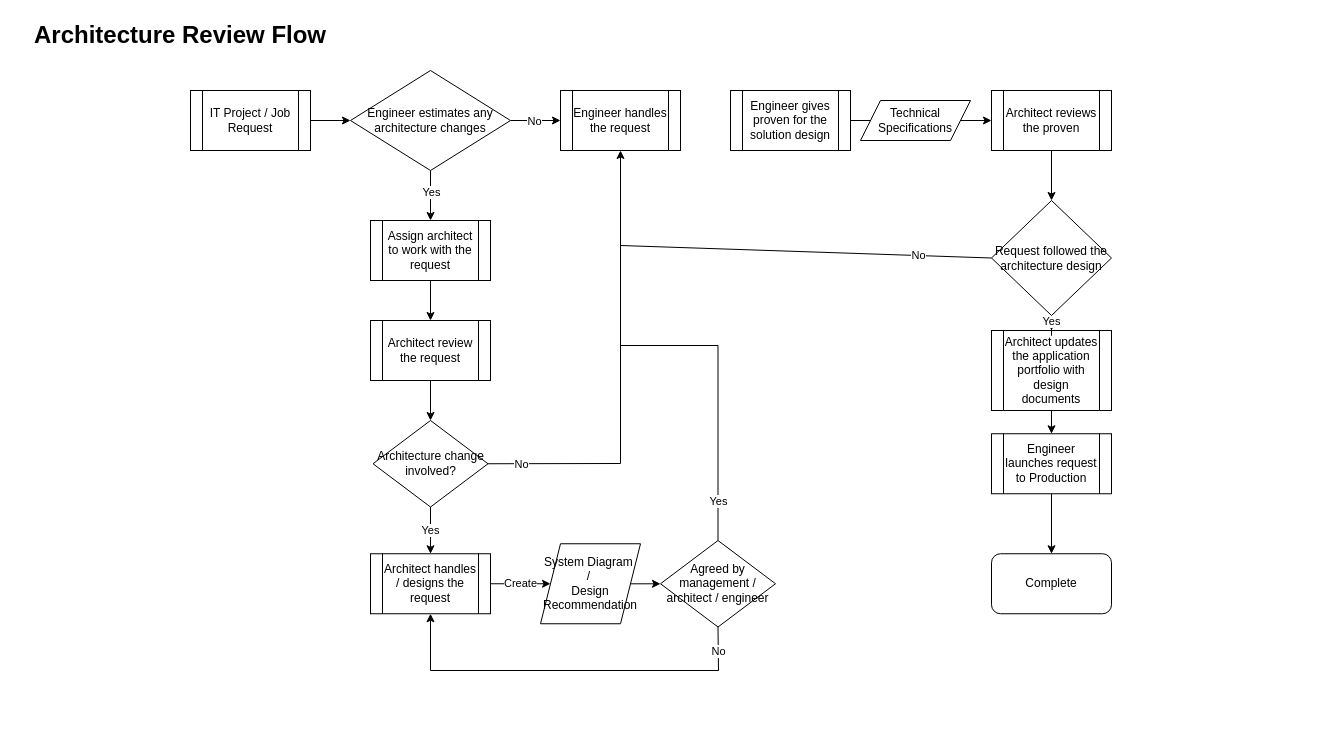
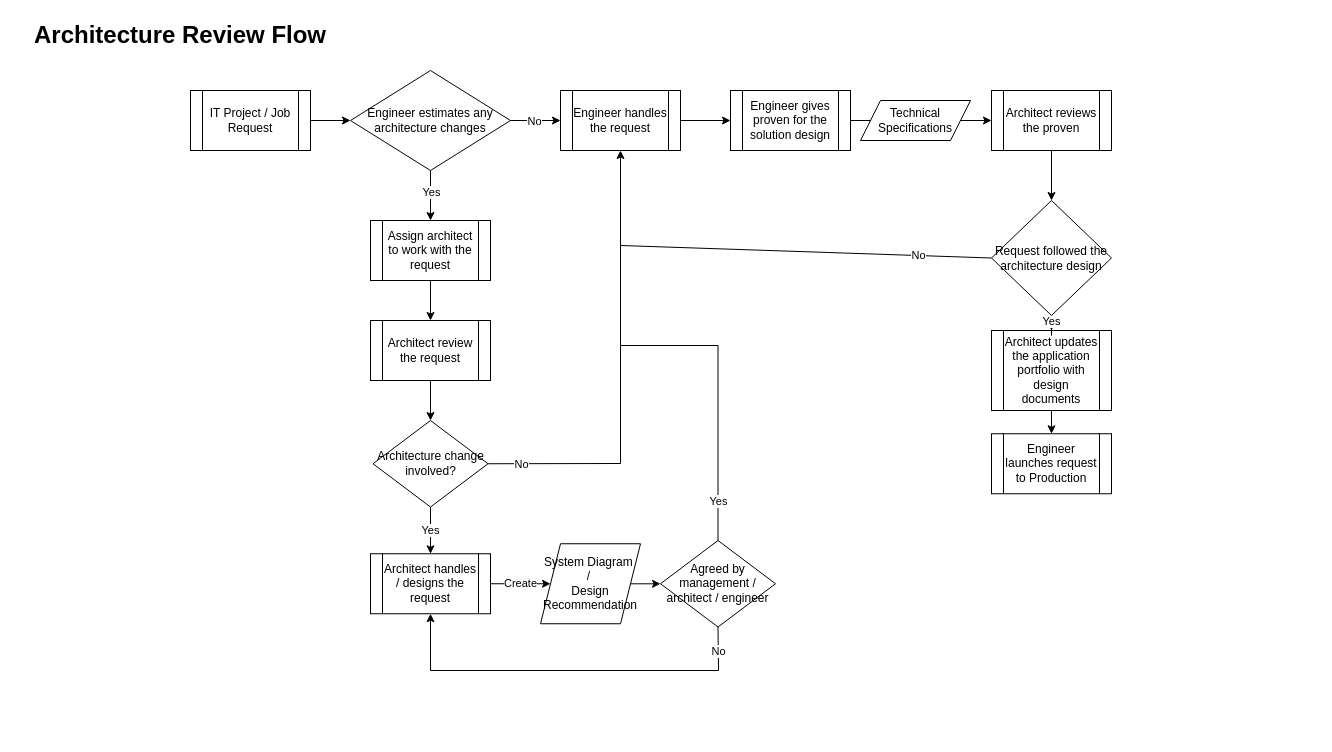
none -> (702, 121)
(1052, 520) -> none
(1052, 584) -> none
